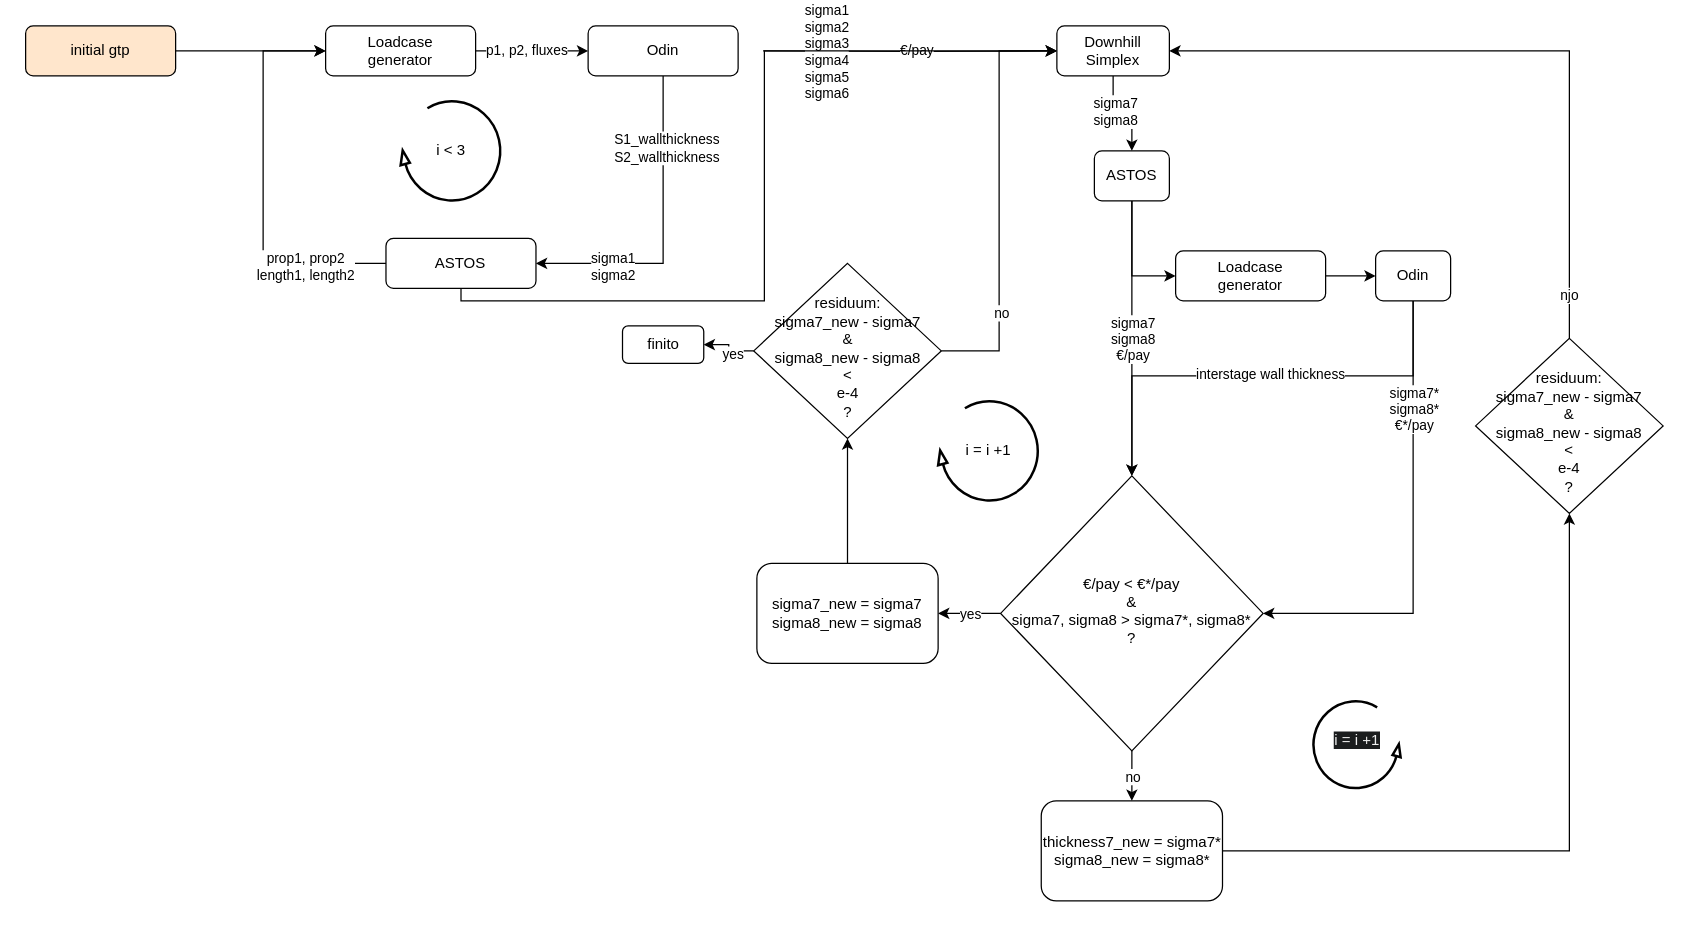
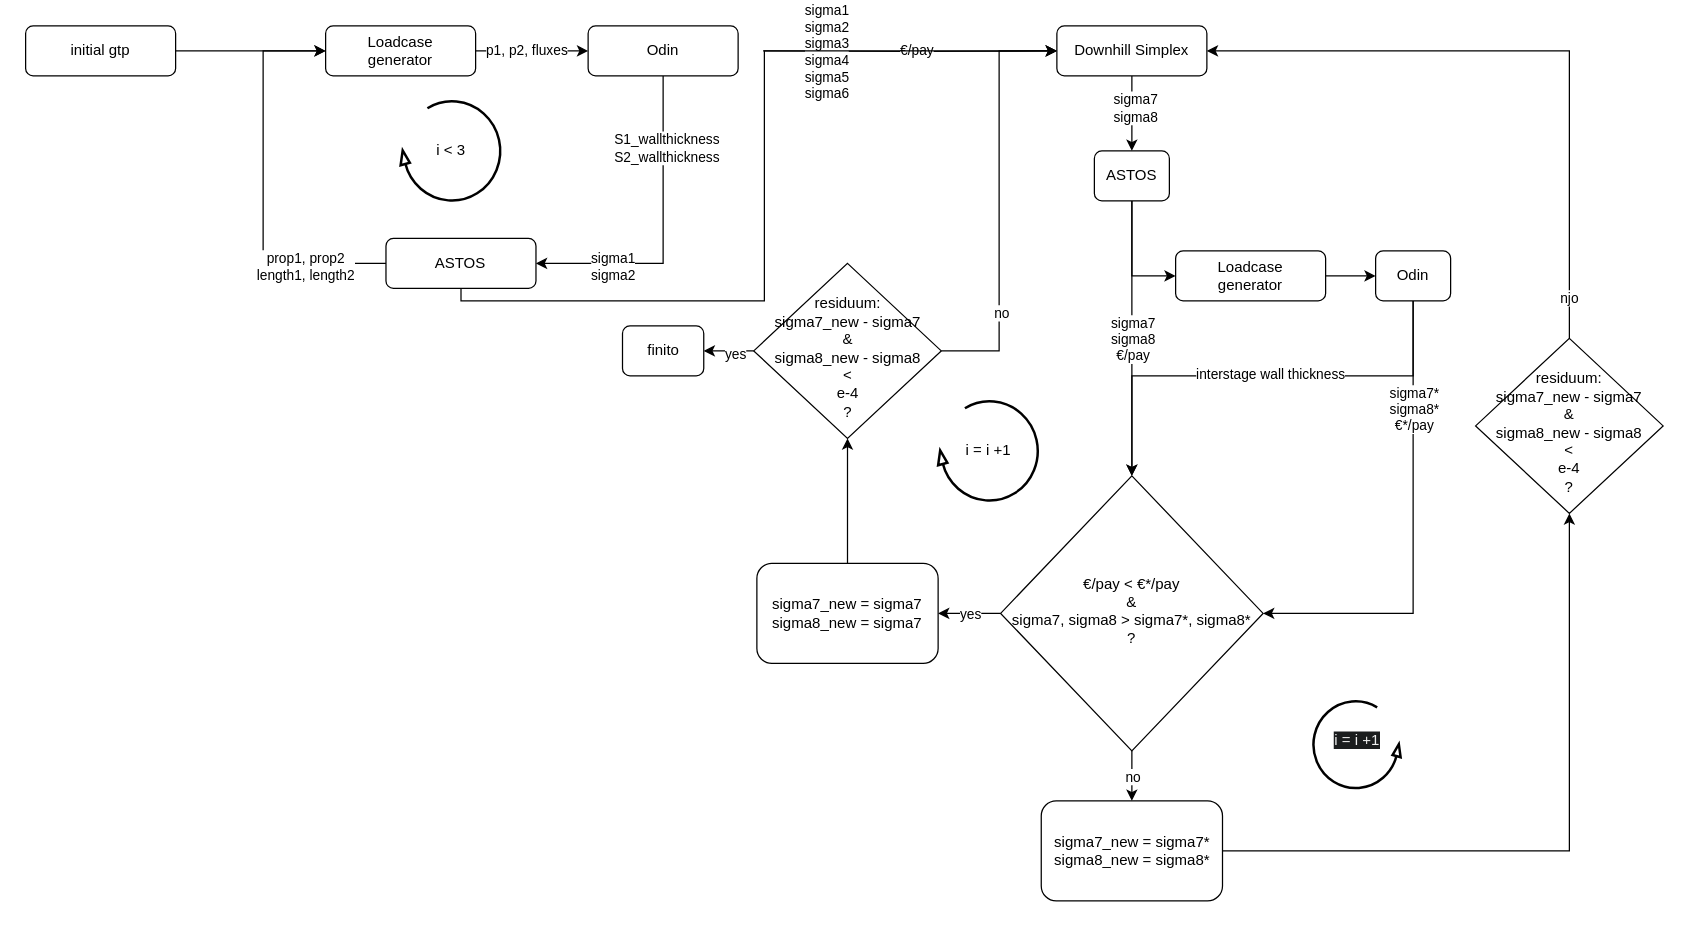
(101, 51) -> (101, 51)
(1113, 51) -> (1132, 51)
(663, 344) -> (663, 351)
(848, 613) -> (848, 613)
(1133, 851) -> (1133, 851)
